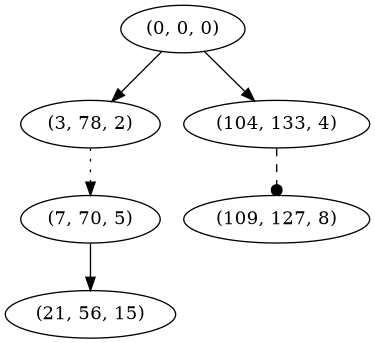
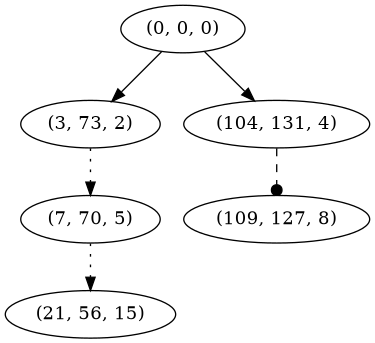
(90, 124) -> (90, 124)
(277, 124) -> (277, 124)
(90, 260) -> (90, 260)
